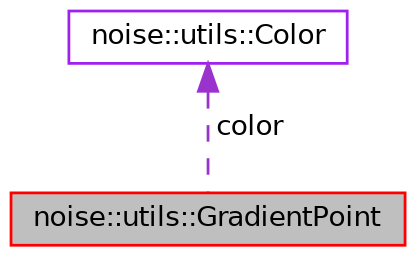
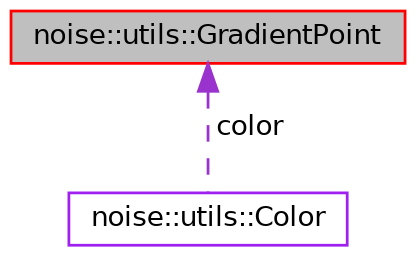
(208, 142) -> (208, 142)
